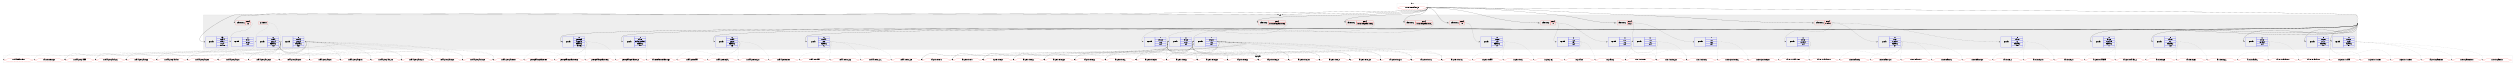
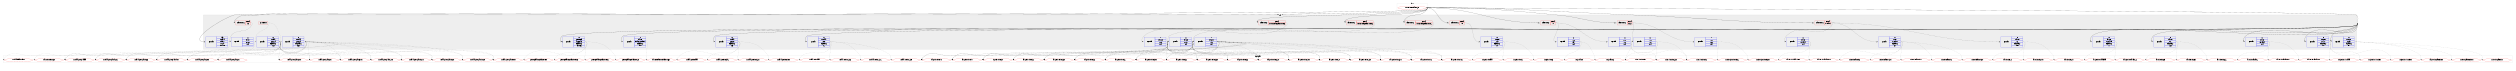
(263, 60) -> none
(1548, 60) -> (1548, 60)
